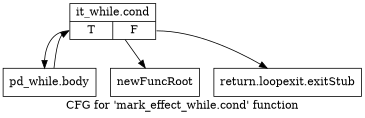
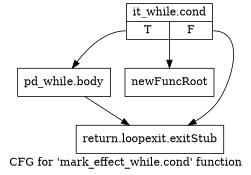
(56, 51) -> (104, 109)
